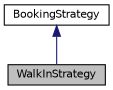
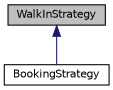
(57, 51) -> (57, 51)
